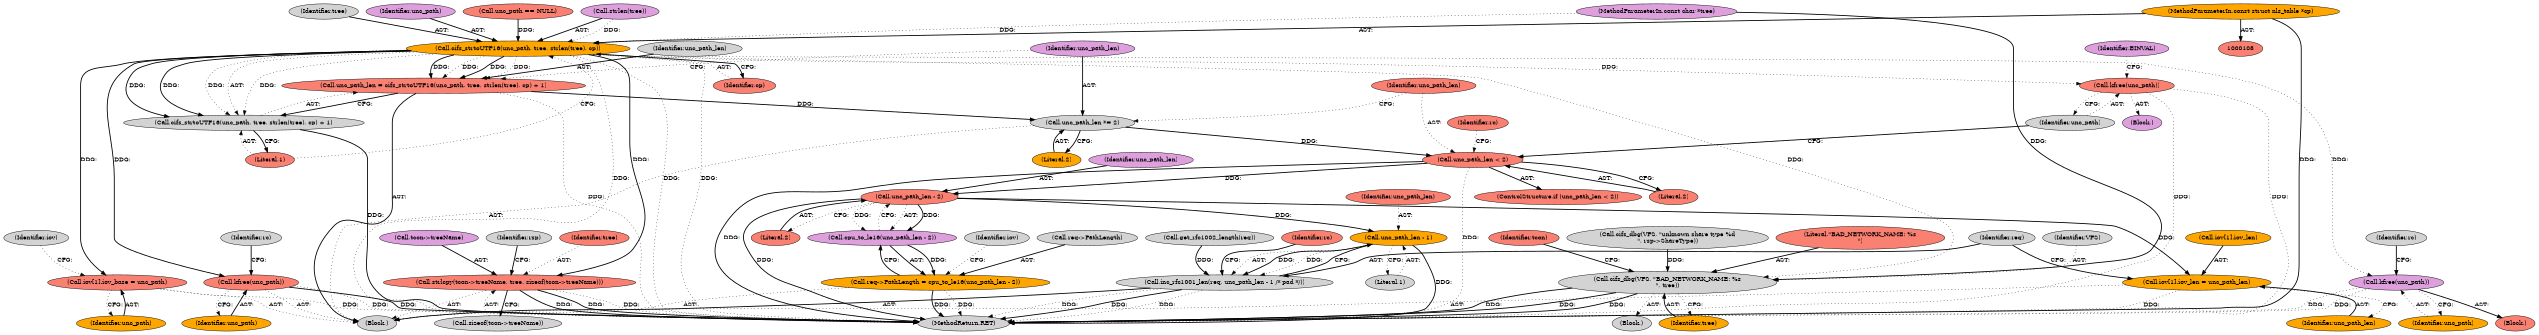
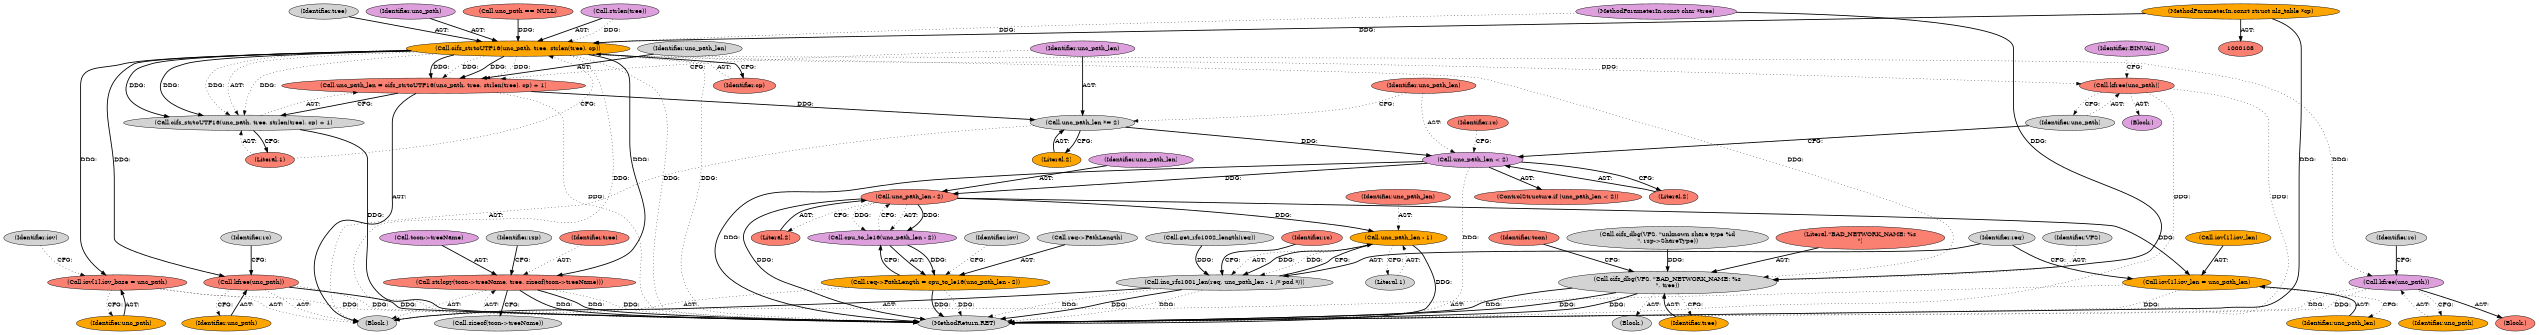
(1367, 30) -> (1368, 30)
(1473, 160) -> (1473, 160)
